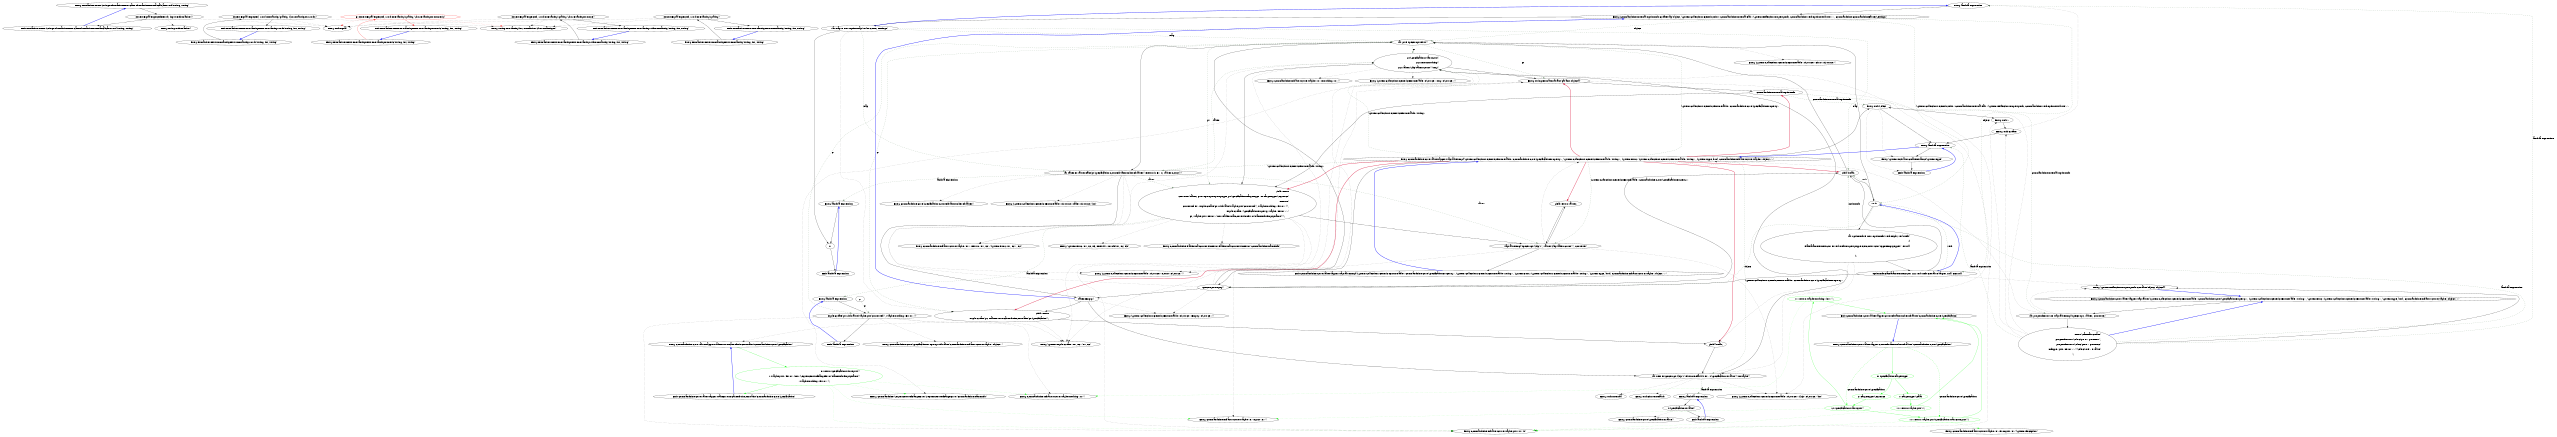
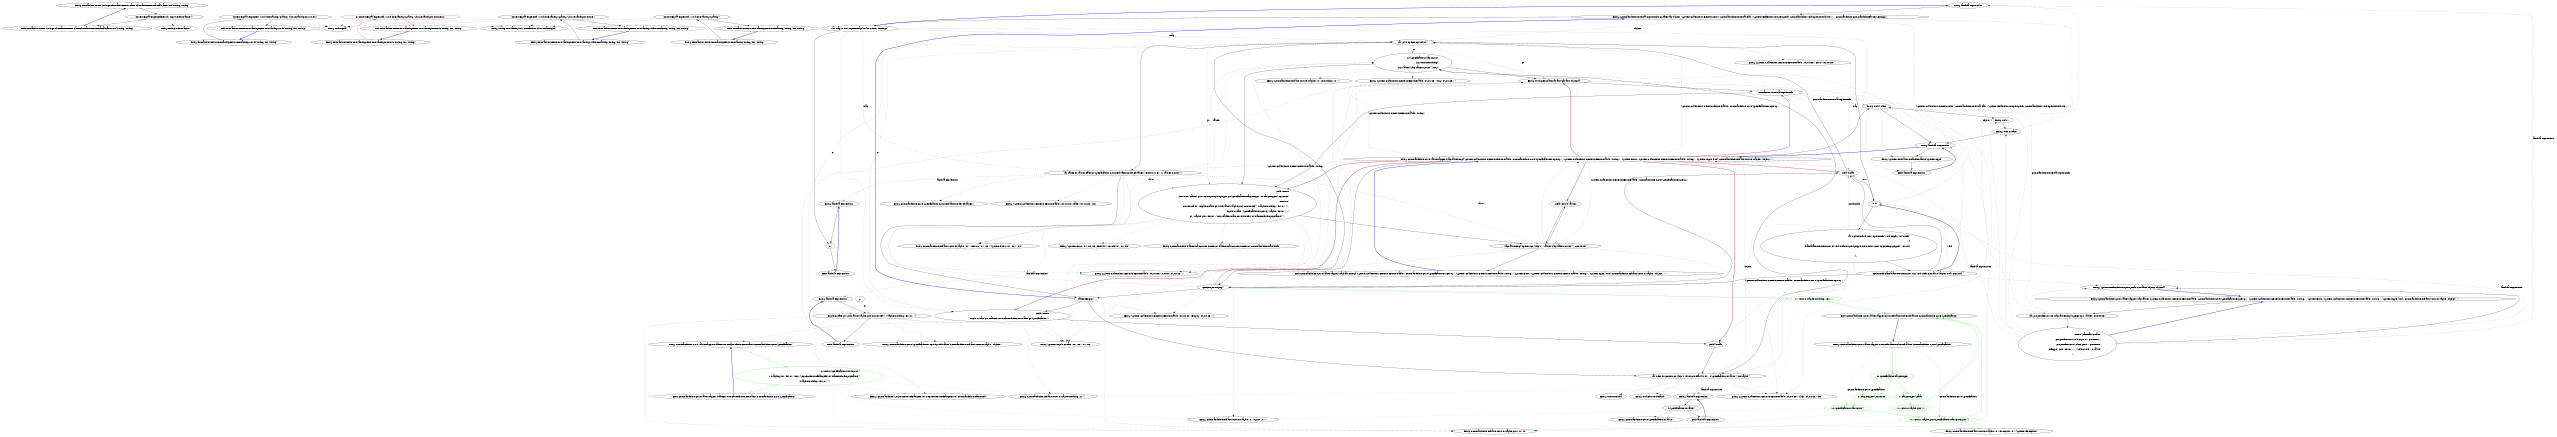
(1776, 92) -> (1776, 92)
(1812, 360) -> (1507, 293)
